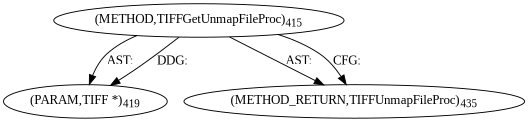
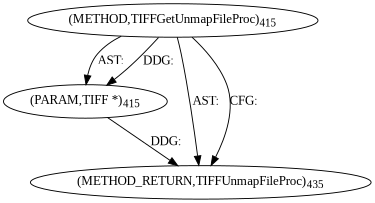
(132, 100) -> (132, 100)
none -> (139, 139)
